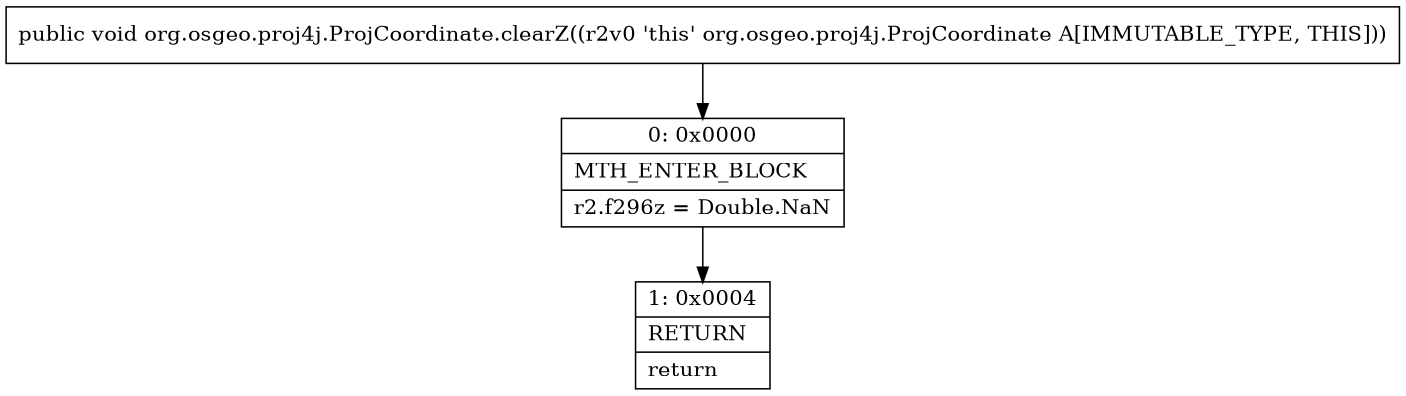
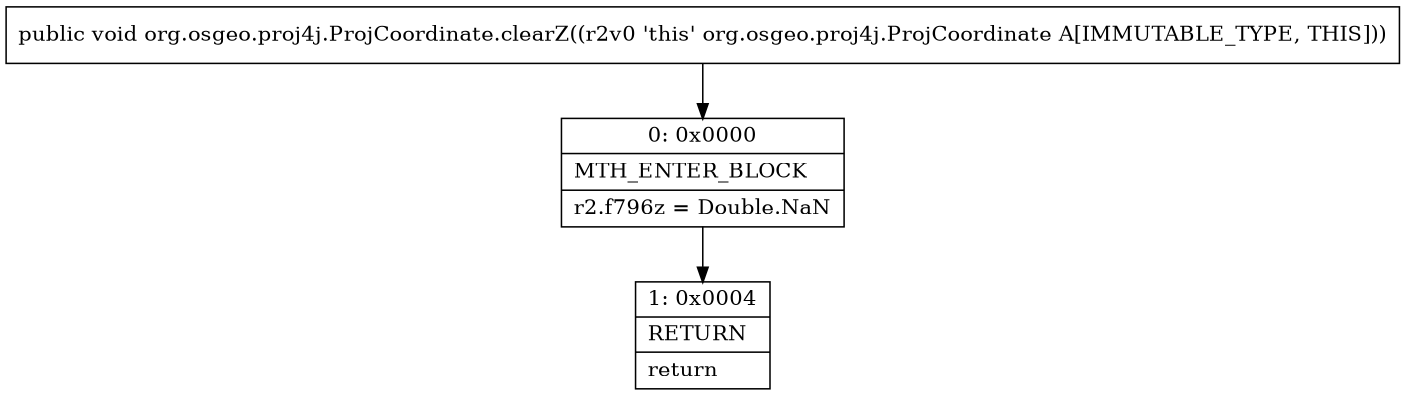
(703, 208) -> (703, 208)
